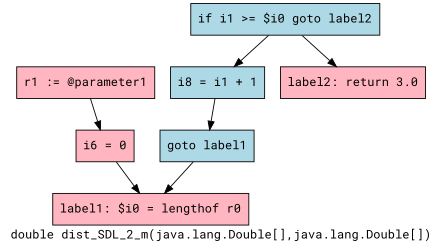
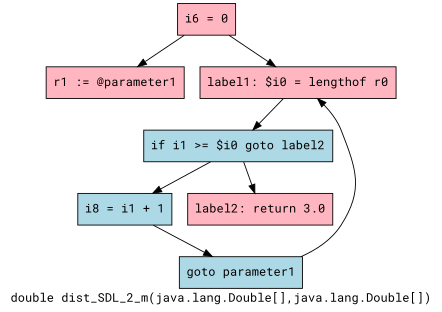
(94, 110) -> (165, 48)
none -> (271, 111)
(207, 146) -> (241, 273)
